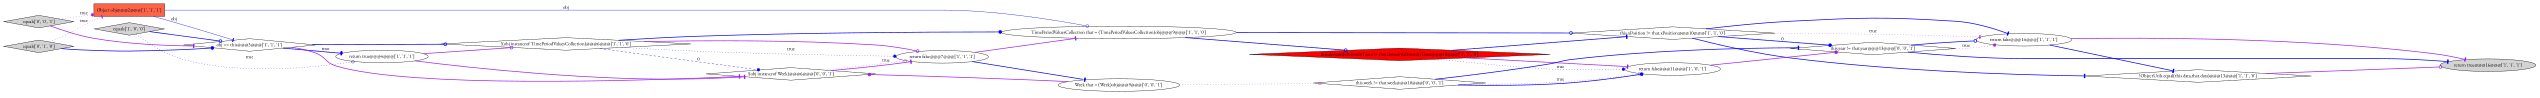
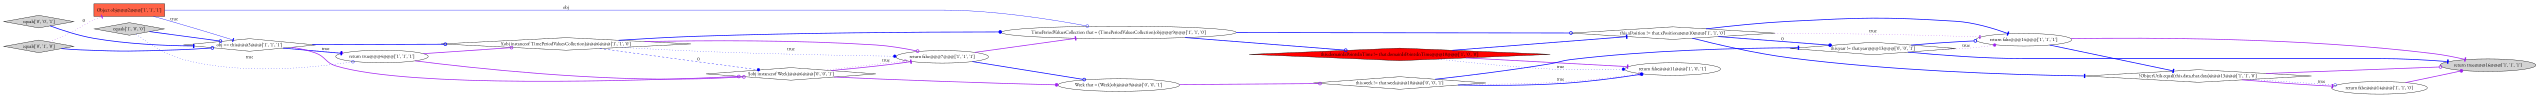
(75, 17) -> none
(174, 19) -> (174, 19)
(84, 21) -> (84, 21)
(120, 42) -> (120, 42)
(136, 51) -> (136, 51)
(1773, 59) -> none
(1028, 70) -> (1028, 70)
(579, 76) -> (579, 76)
(969, 78) -> (945, 81)
(512, 81) -> (512, 81)
(1249, 84) -> (1249, 84)
none -> (2379, 88)
